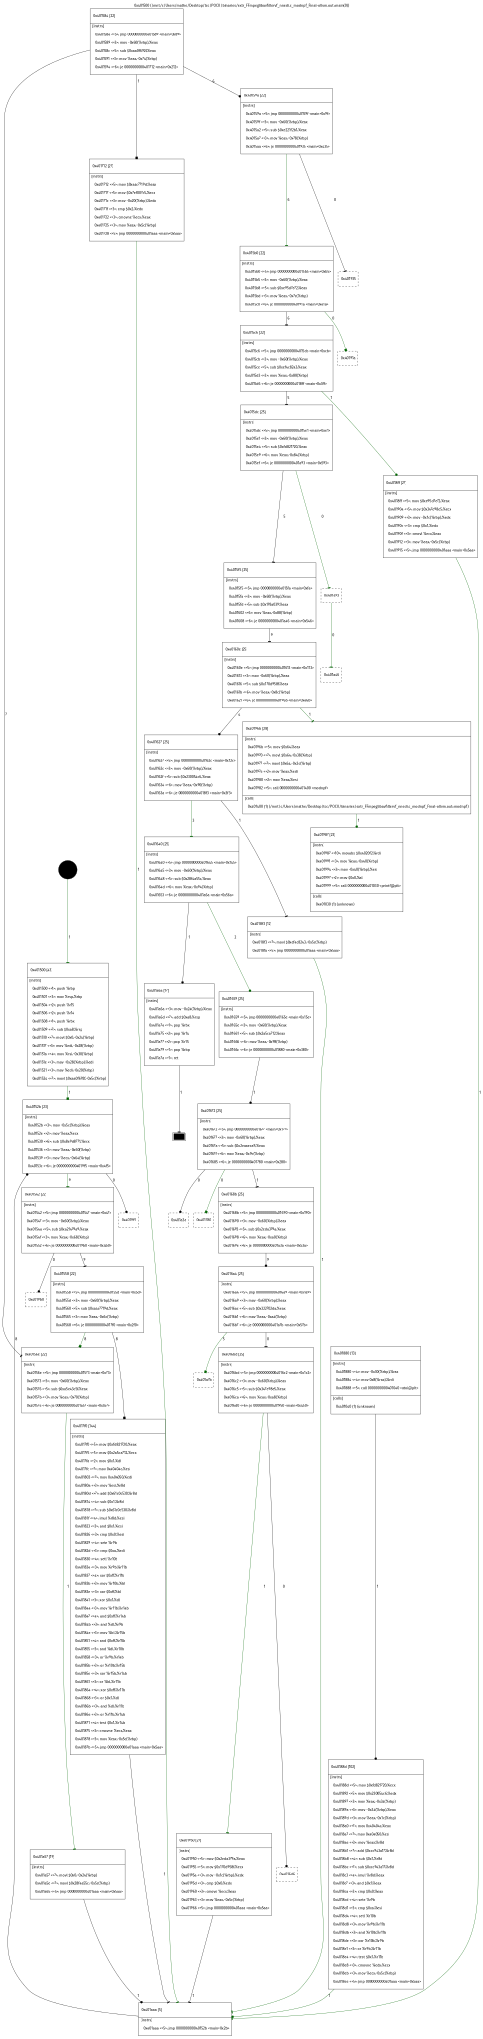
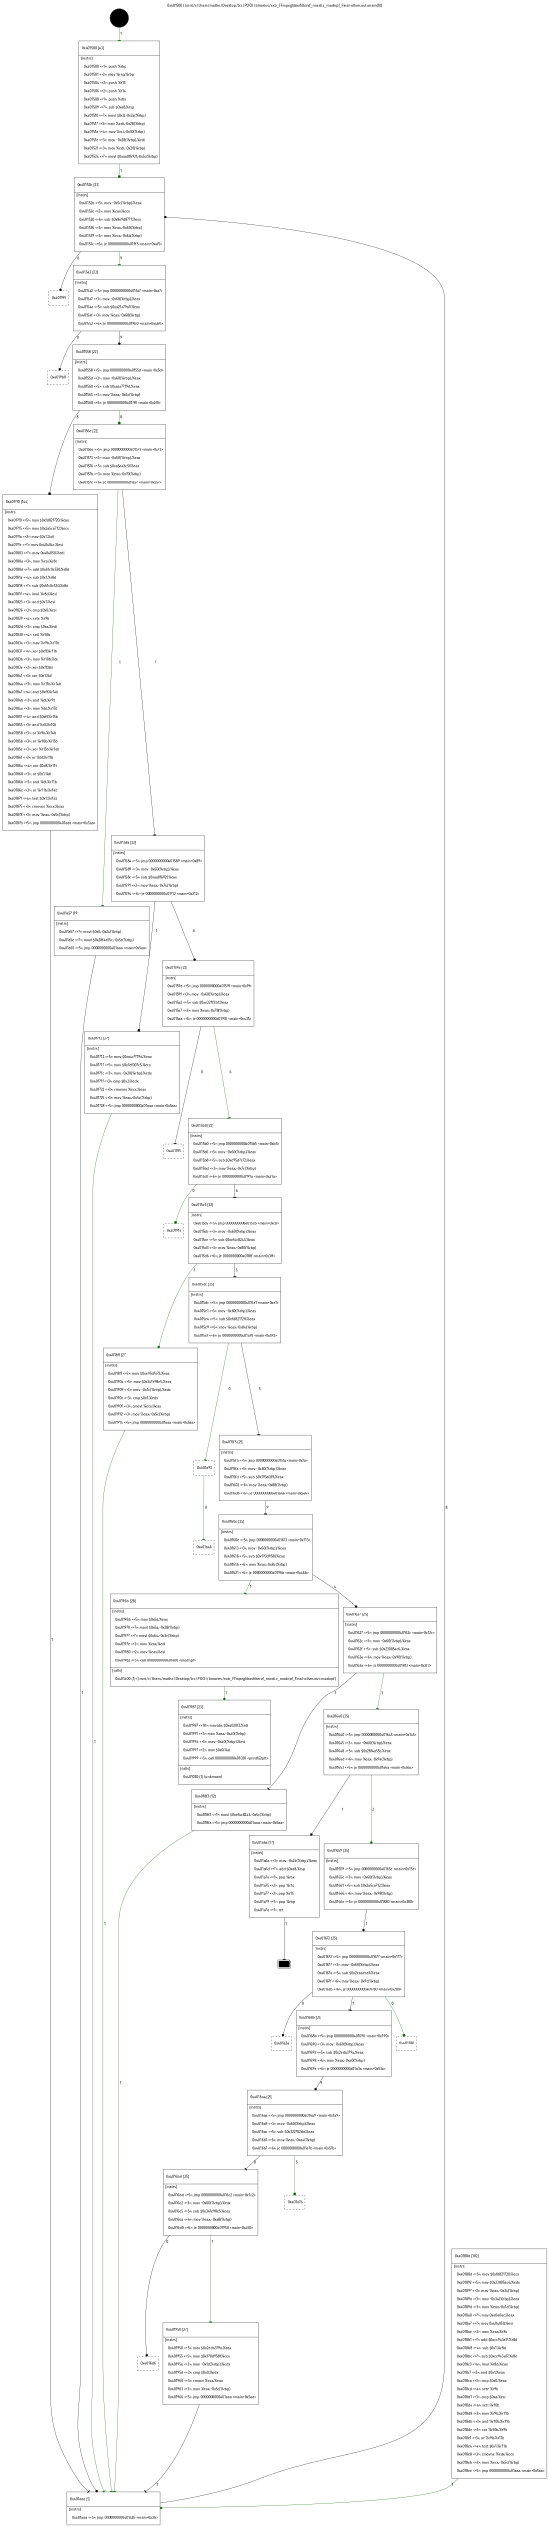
(4, 681) -> (138, 662)
(82, 1259) -> (119, 337)
(376, 1380) -> none
